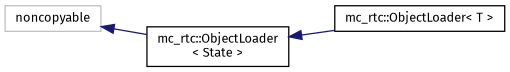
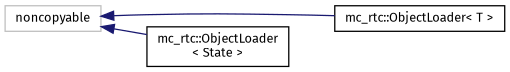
(318, 33) -> (224, 14)
